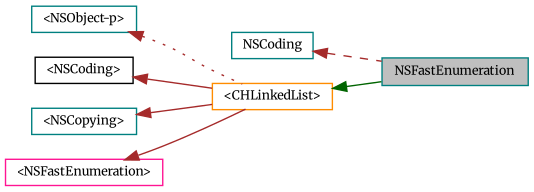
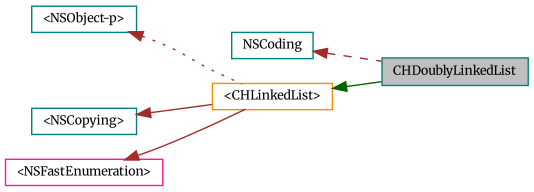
(84, 70) -> none
(455, 72) -> (455, 72)
